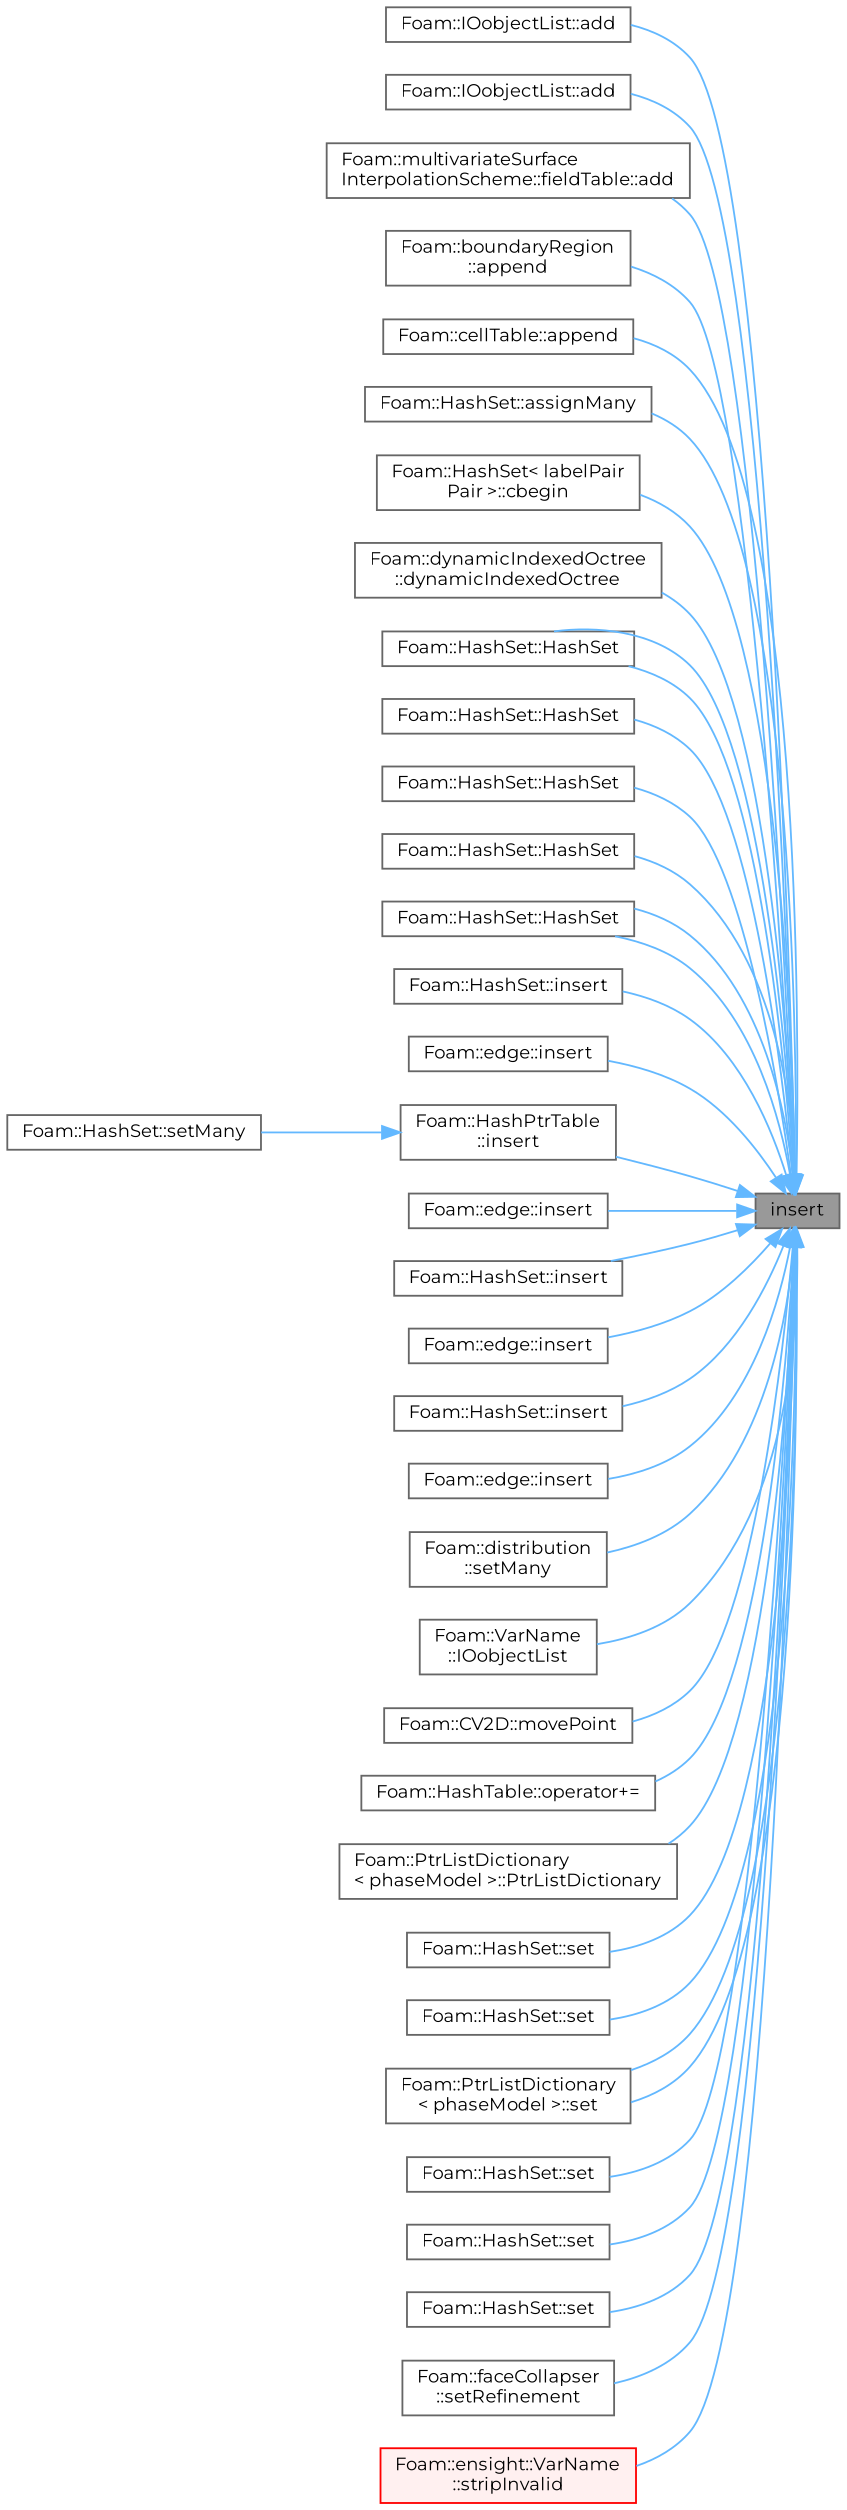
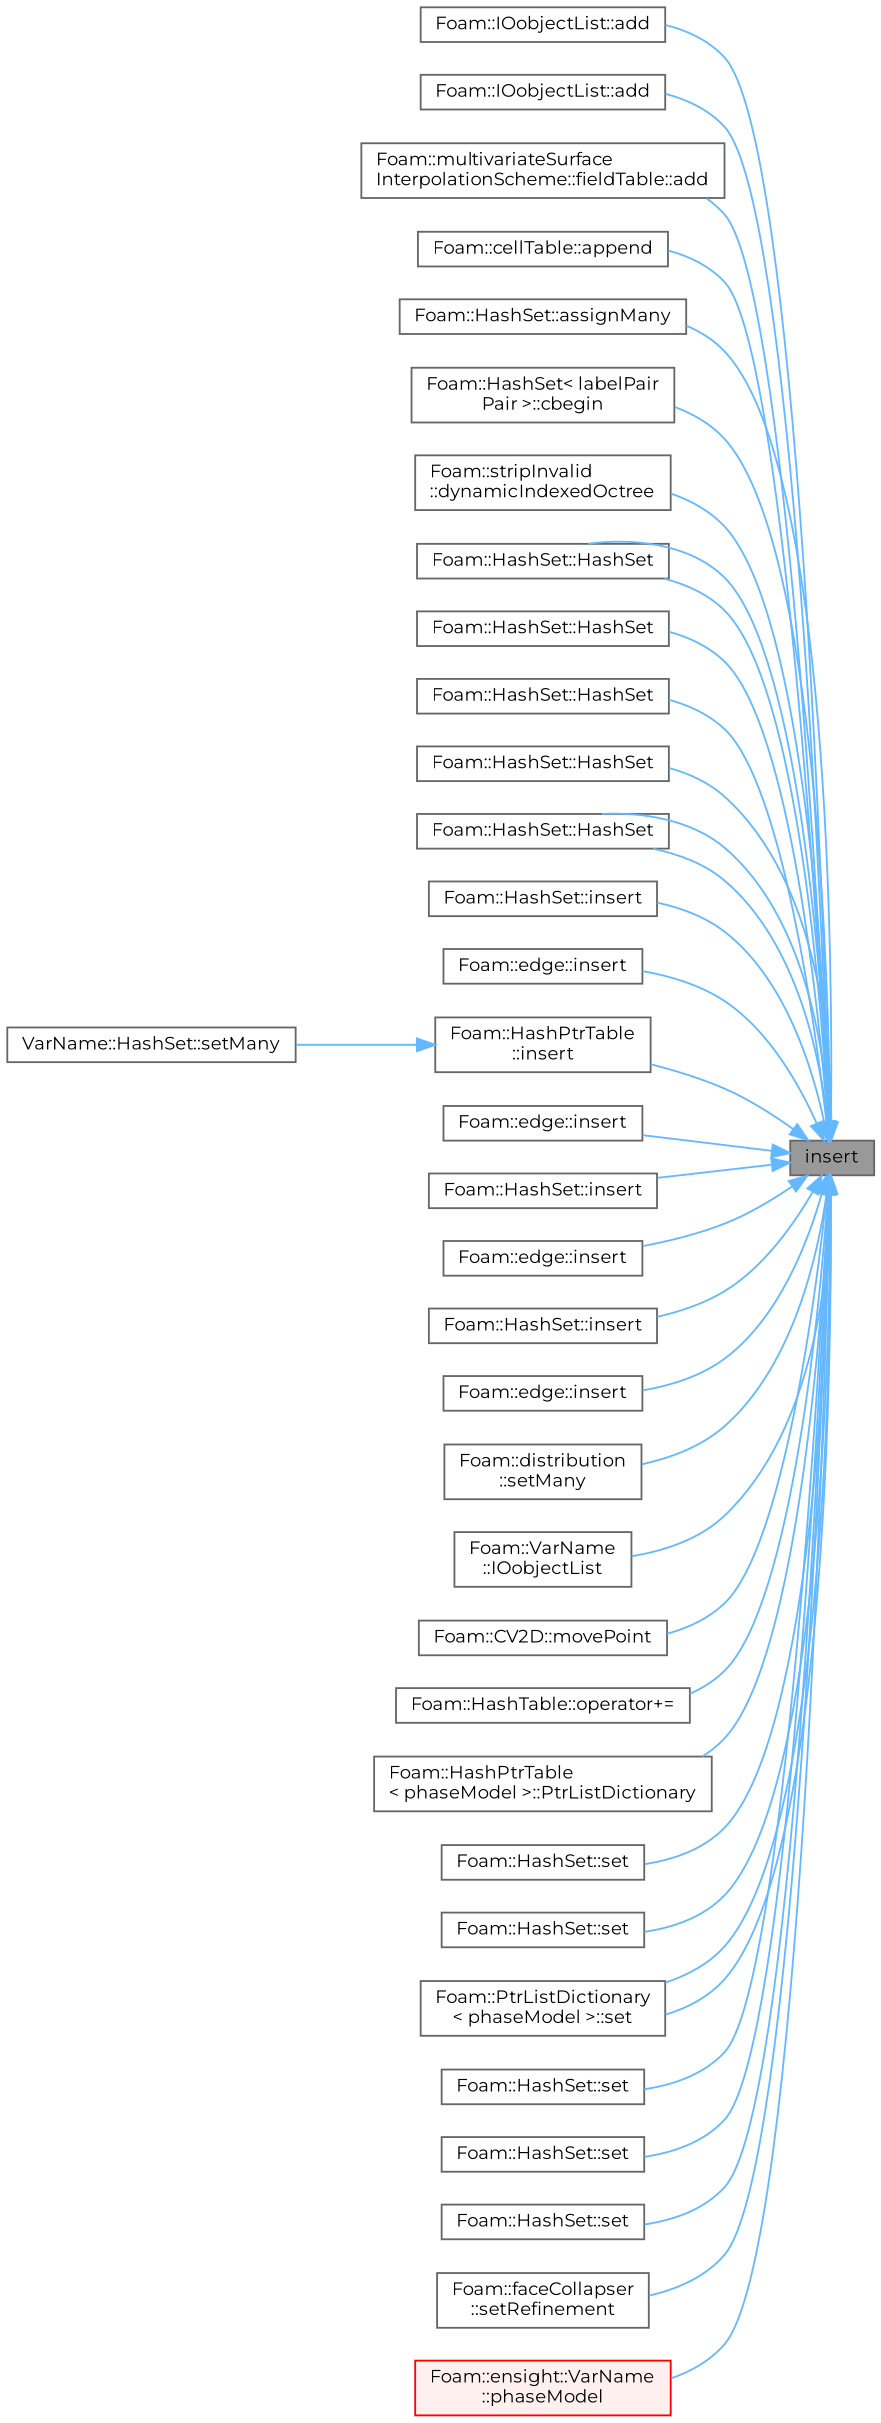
(508, 258) -> none
(508, 570) -> (543, 483)
(134, 1132) -> (151, 1045)
(508, 1872) -> (543, 1784)
(508, 2476) -> (543, 2388)
